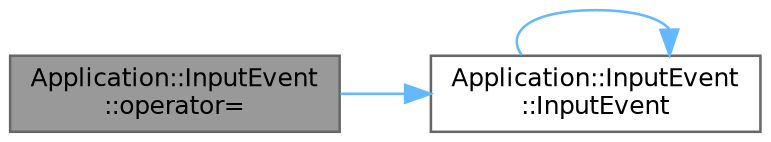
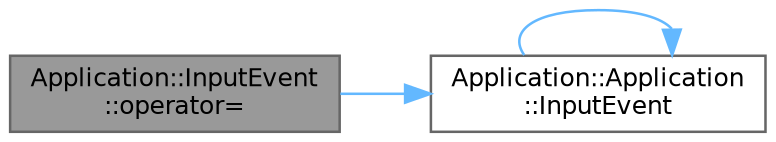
(596, 94) -> (598, 94)
